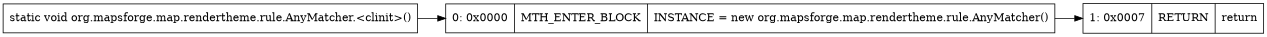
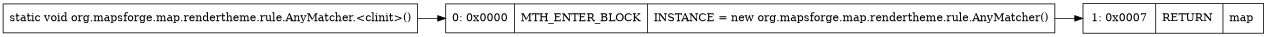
(1239, 18) -> (1241, 18)
